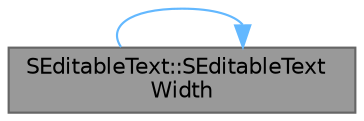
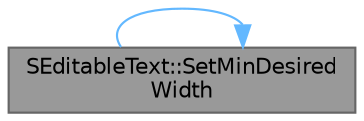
(182, 80) -> (182, 80)
